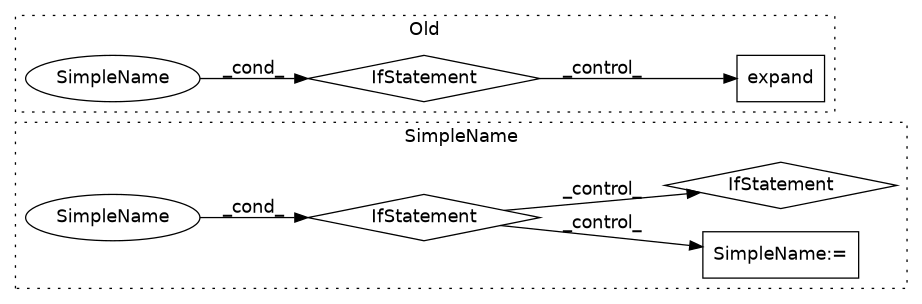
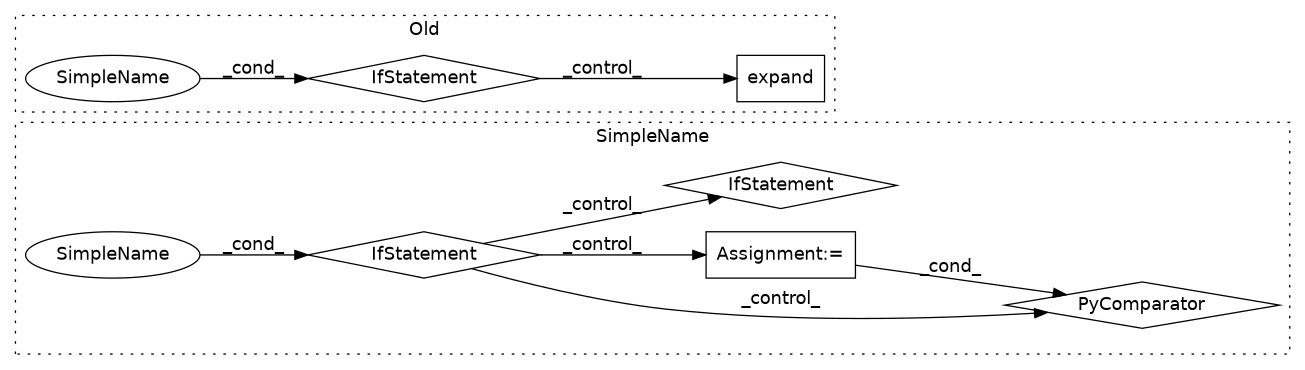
(781, 255) -> (781, 255)
none -> (1142, 305)
